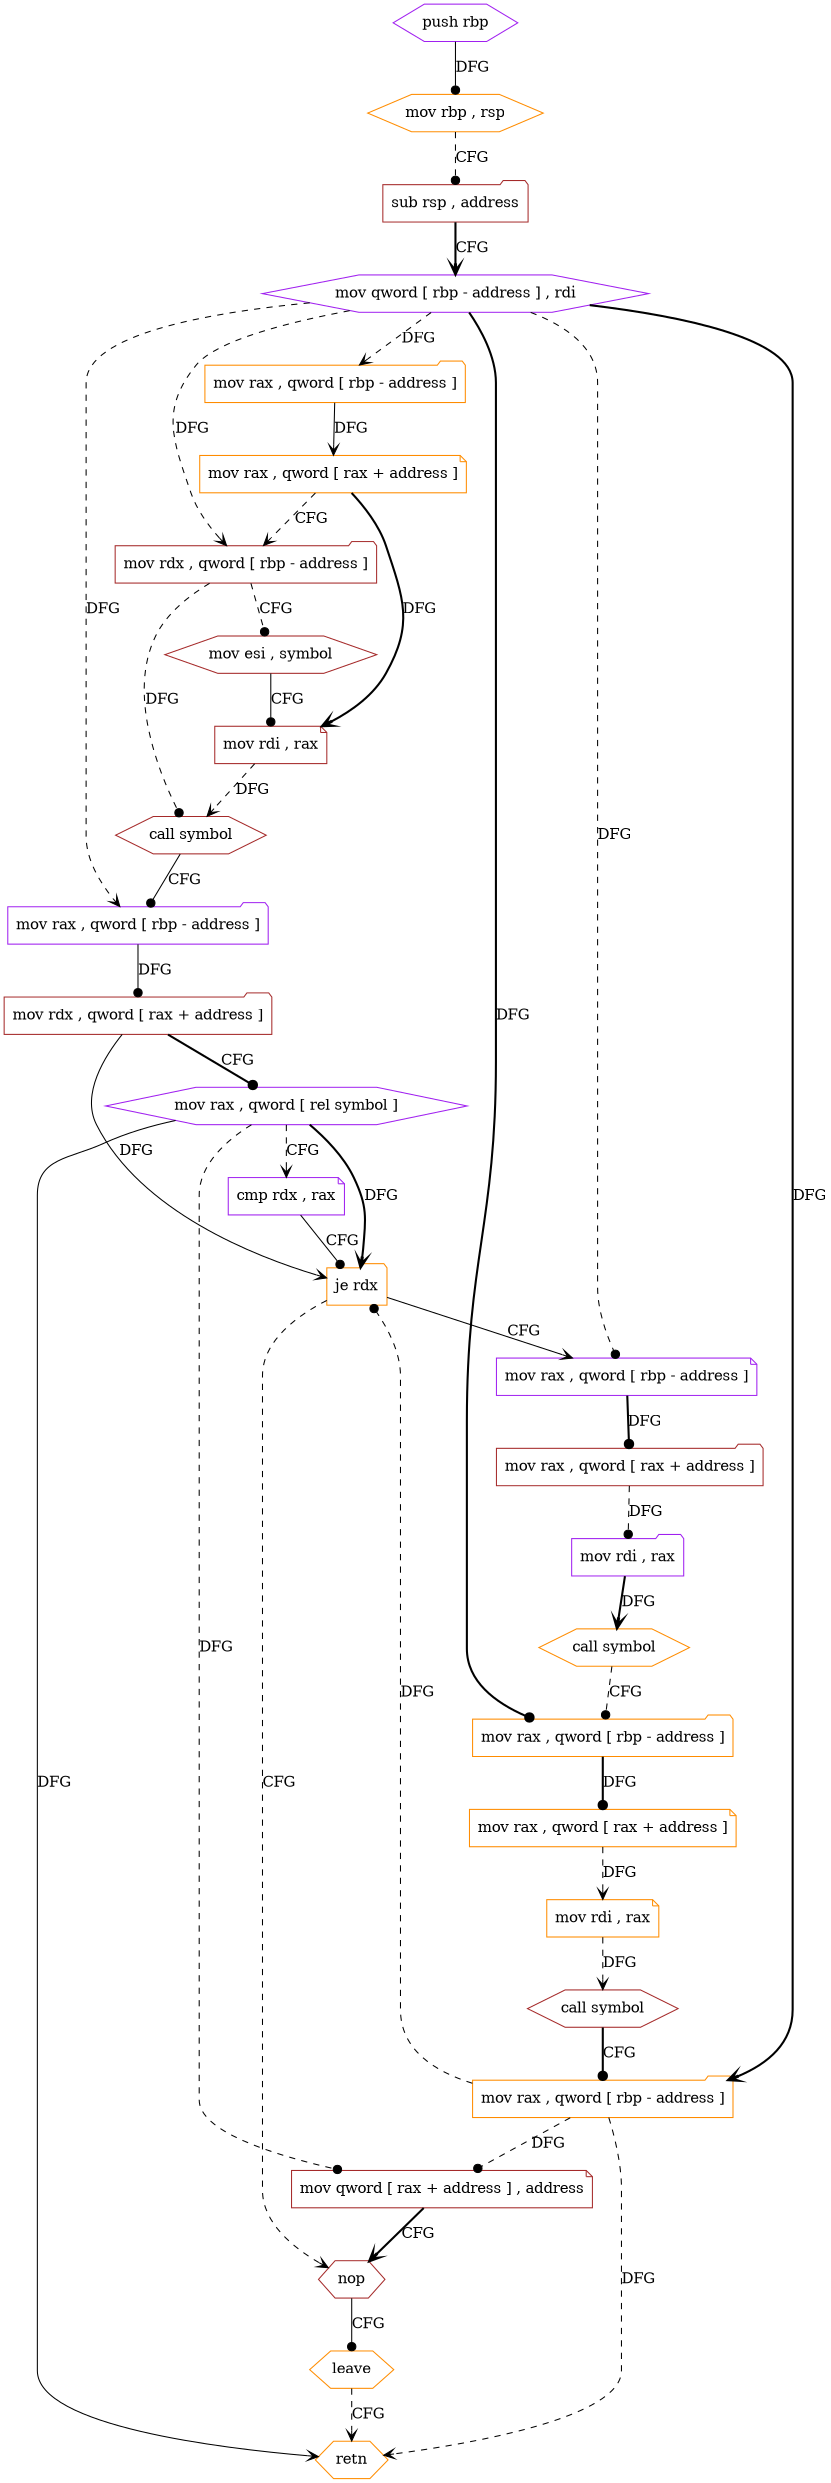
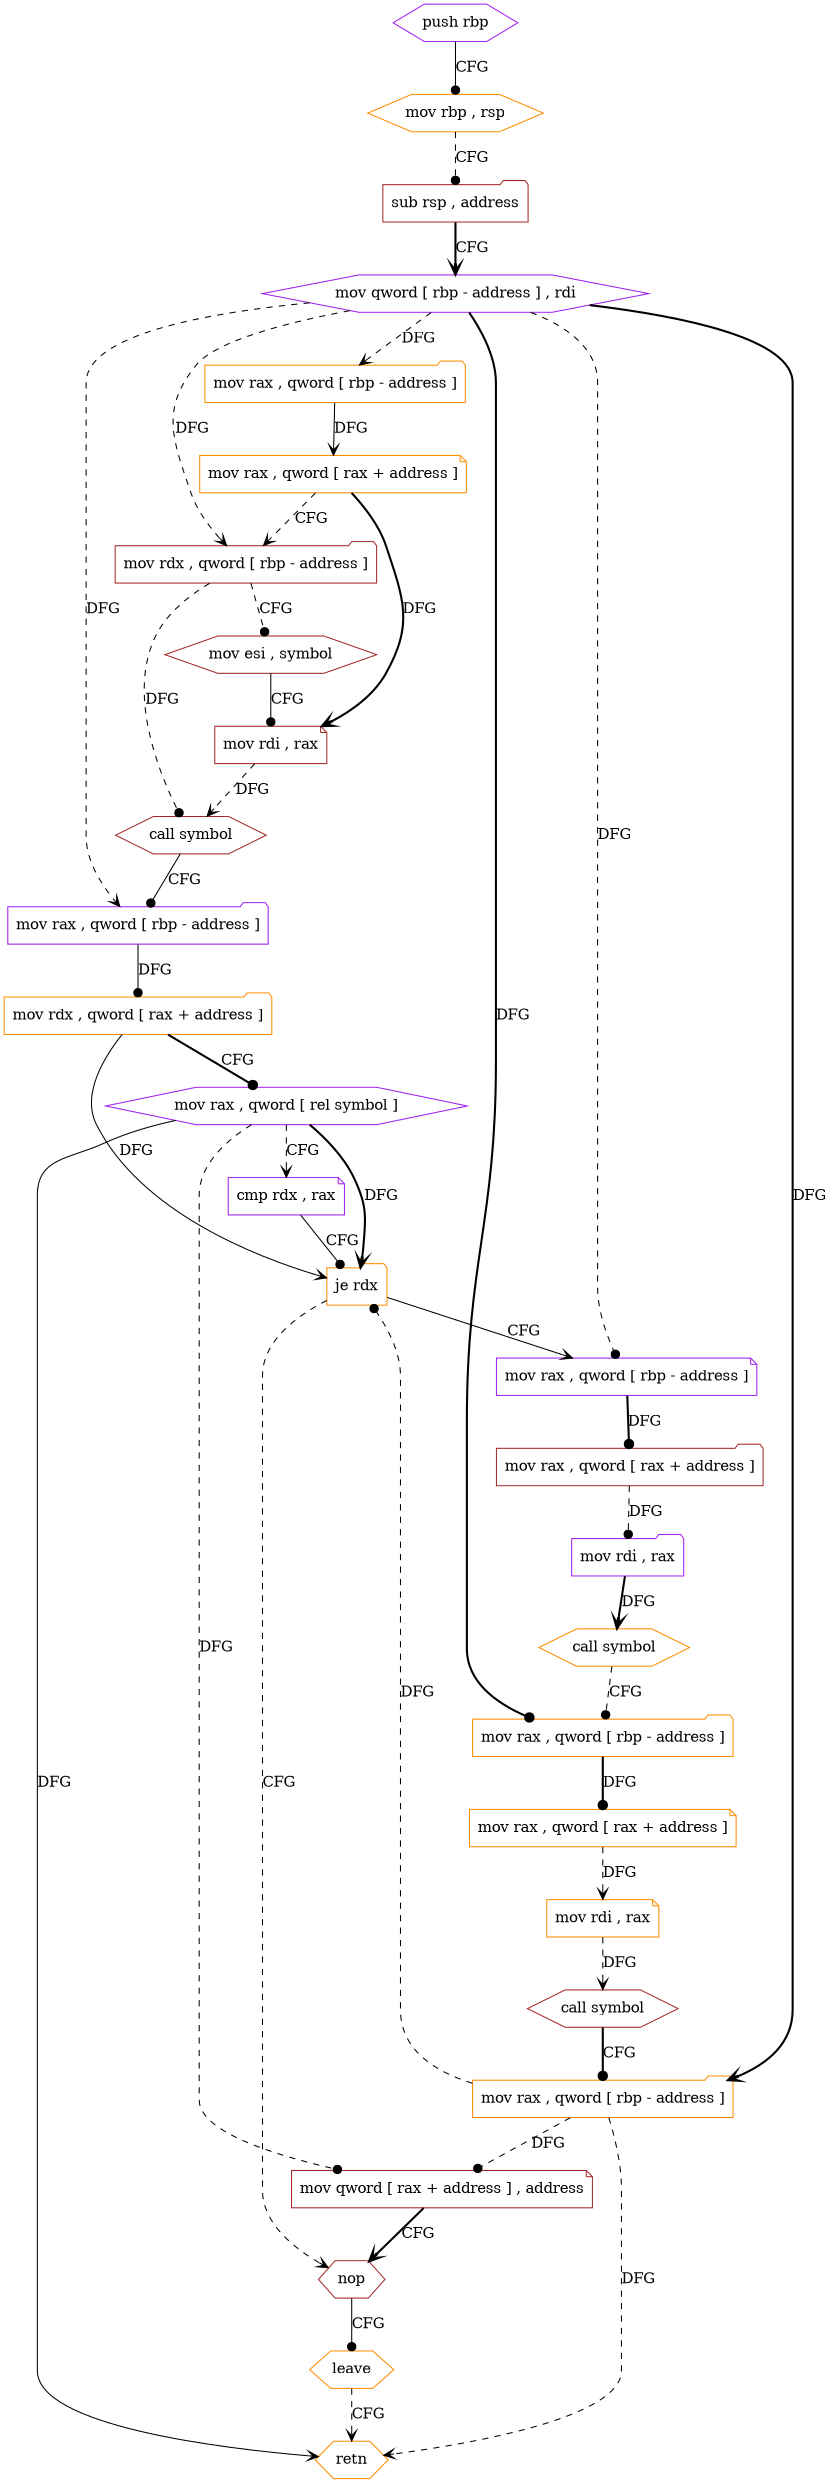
(473, 68) -> (472, 68)
(138, 1016) -> (138, 1016)
